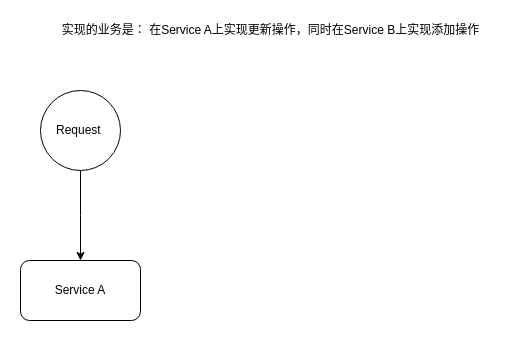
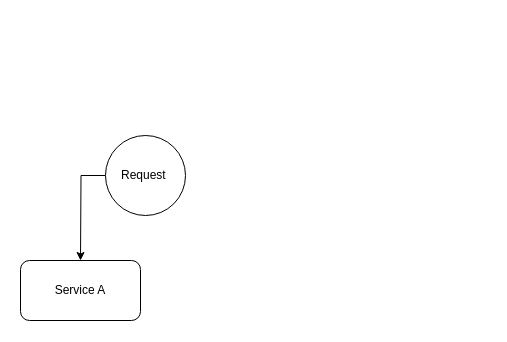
(271, 31) -> none
(81, 131) -> (146, 176)
